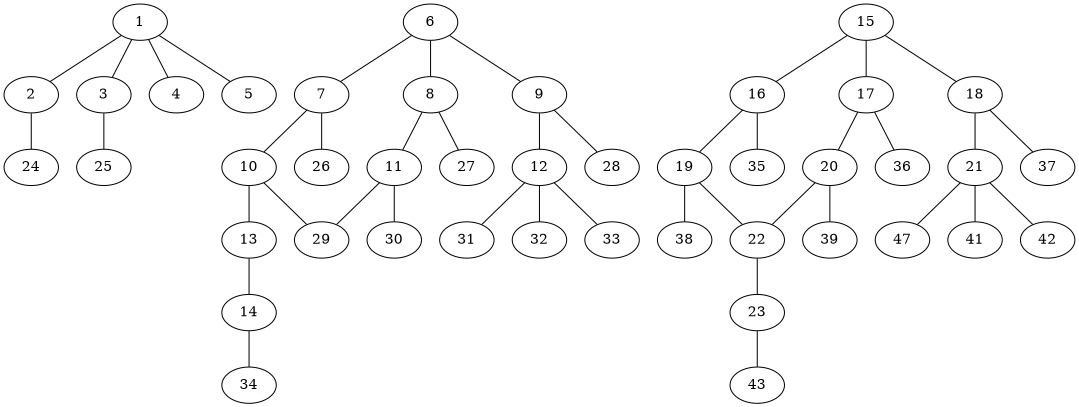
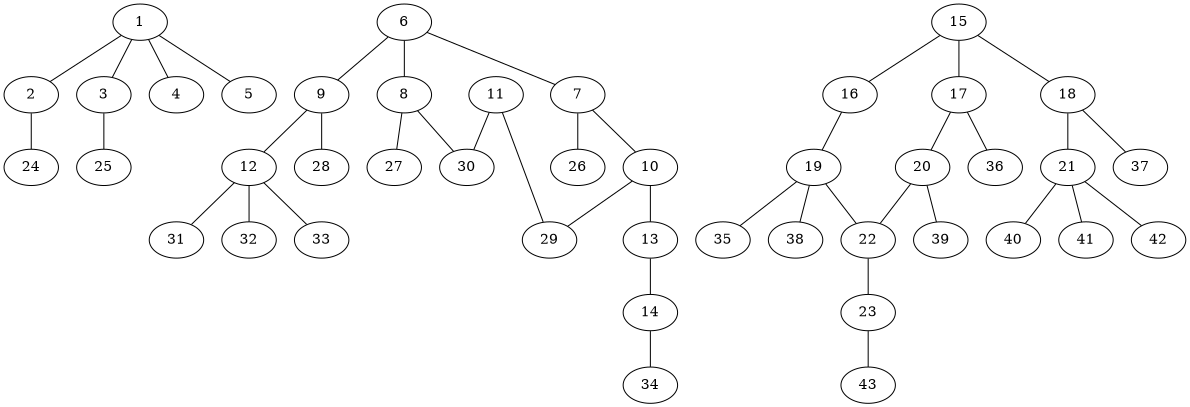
(412, 131) -> (436, 131)
(757, 131) -> (768, 204)
(902, 240) -> (1013, 240)
